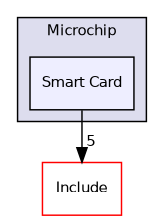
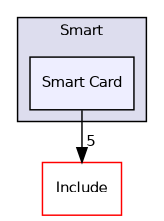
(82, 31) -> (82, 31)
